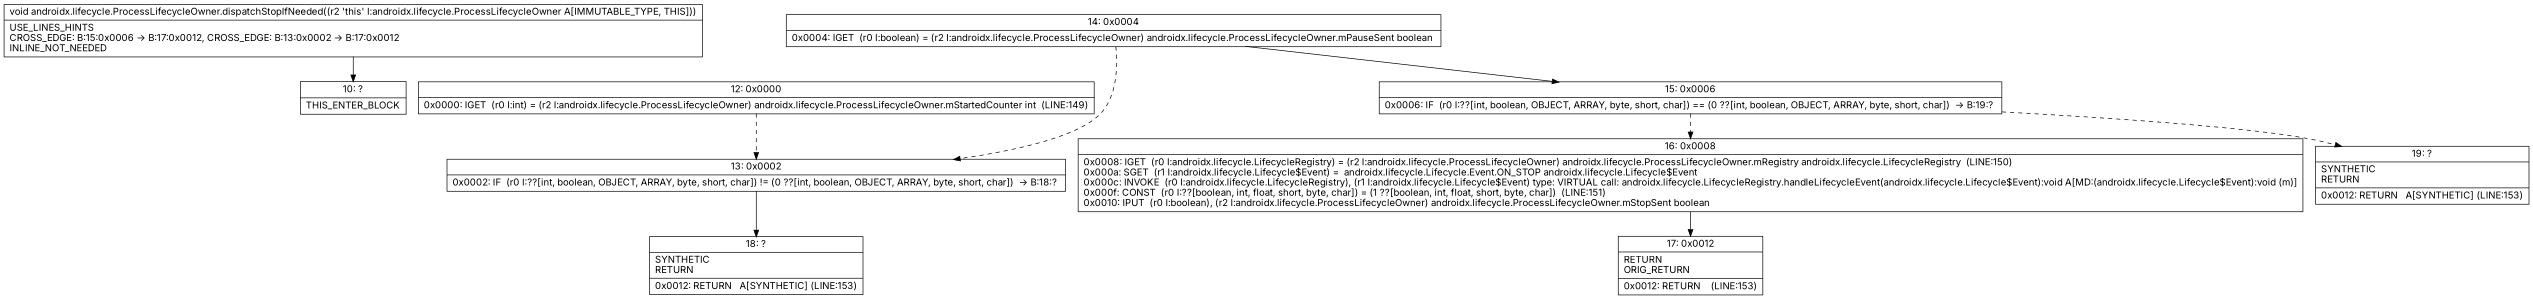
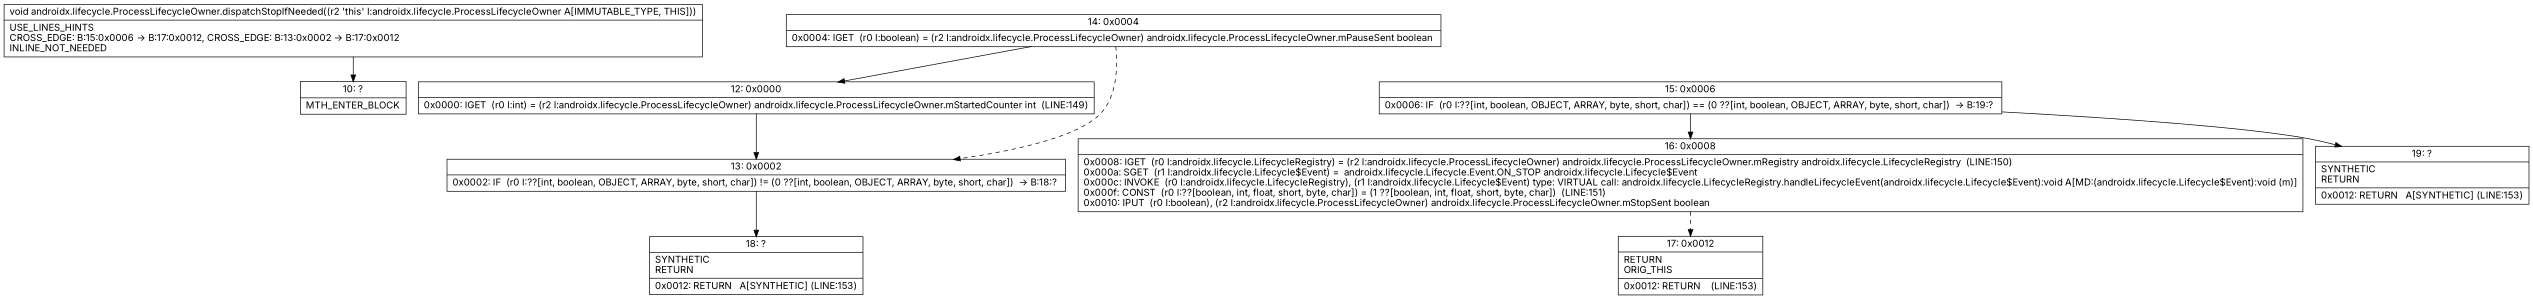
(1399, 64) -> (938, 64)
(353, 106) -> (353, 106)
(1691, 123) -> (1691, 123)
(2169, 123) -> (2169, 123)
(756, 133) -> (756, 133)
(1691, 220) -> (1691, 220)
(1657, 270) -> (1648, 270)
